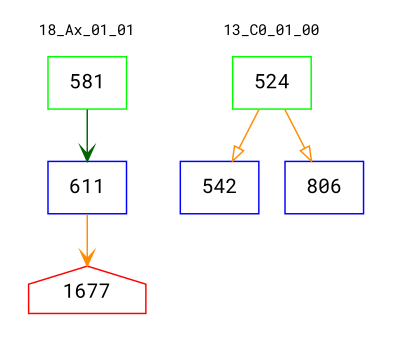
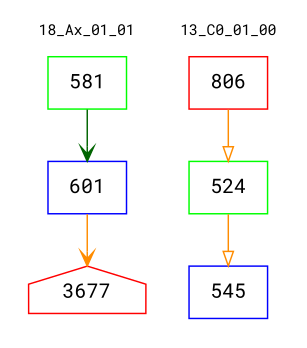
(295, 129) -> (228, 128)
(87, 188) -> (87, 188)
(220, 188) -> (228, 292)
(324, 188) -> (228, 83)
(87, 292) -> (87, 292)
